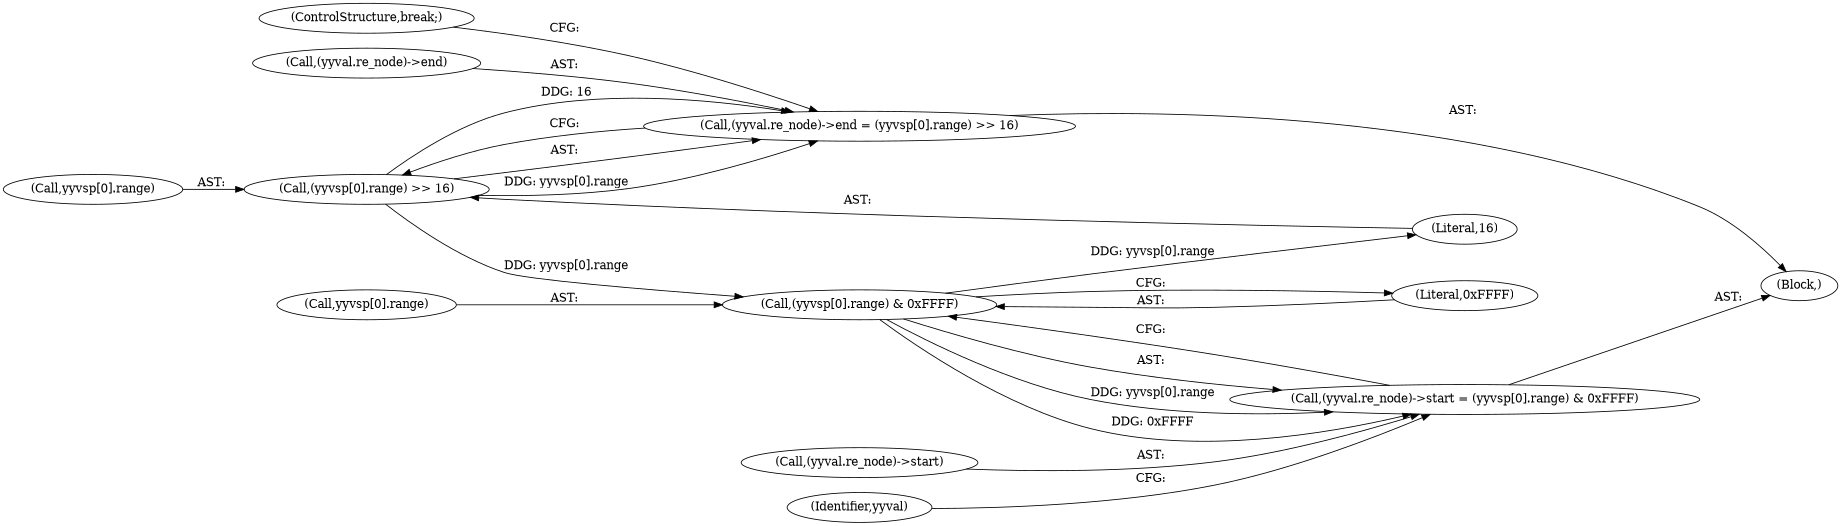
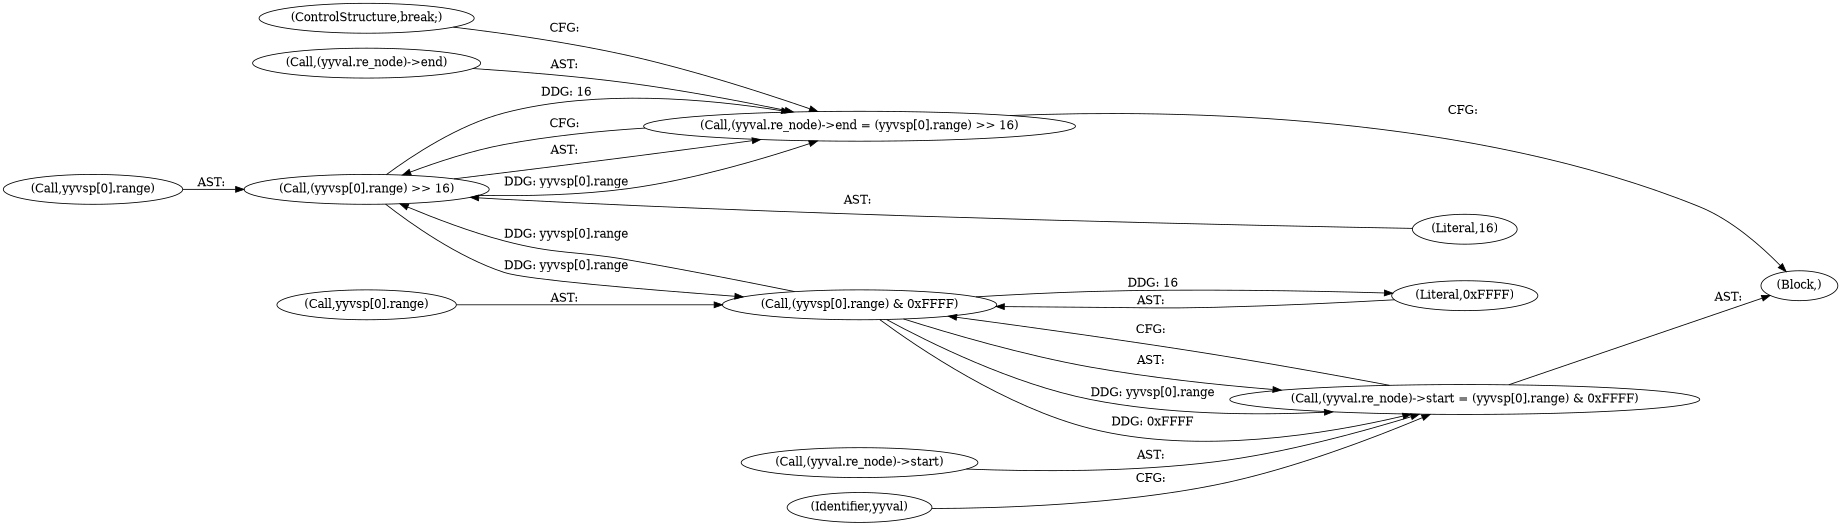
(1465, 111) -> (1465, 111)
(1176, 263) -> (599, 256)
(1153, 284) -> (1153, 284)
